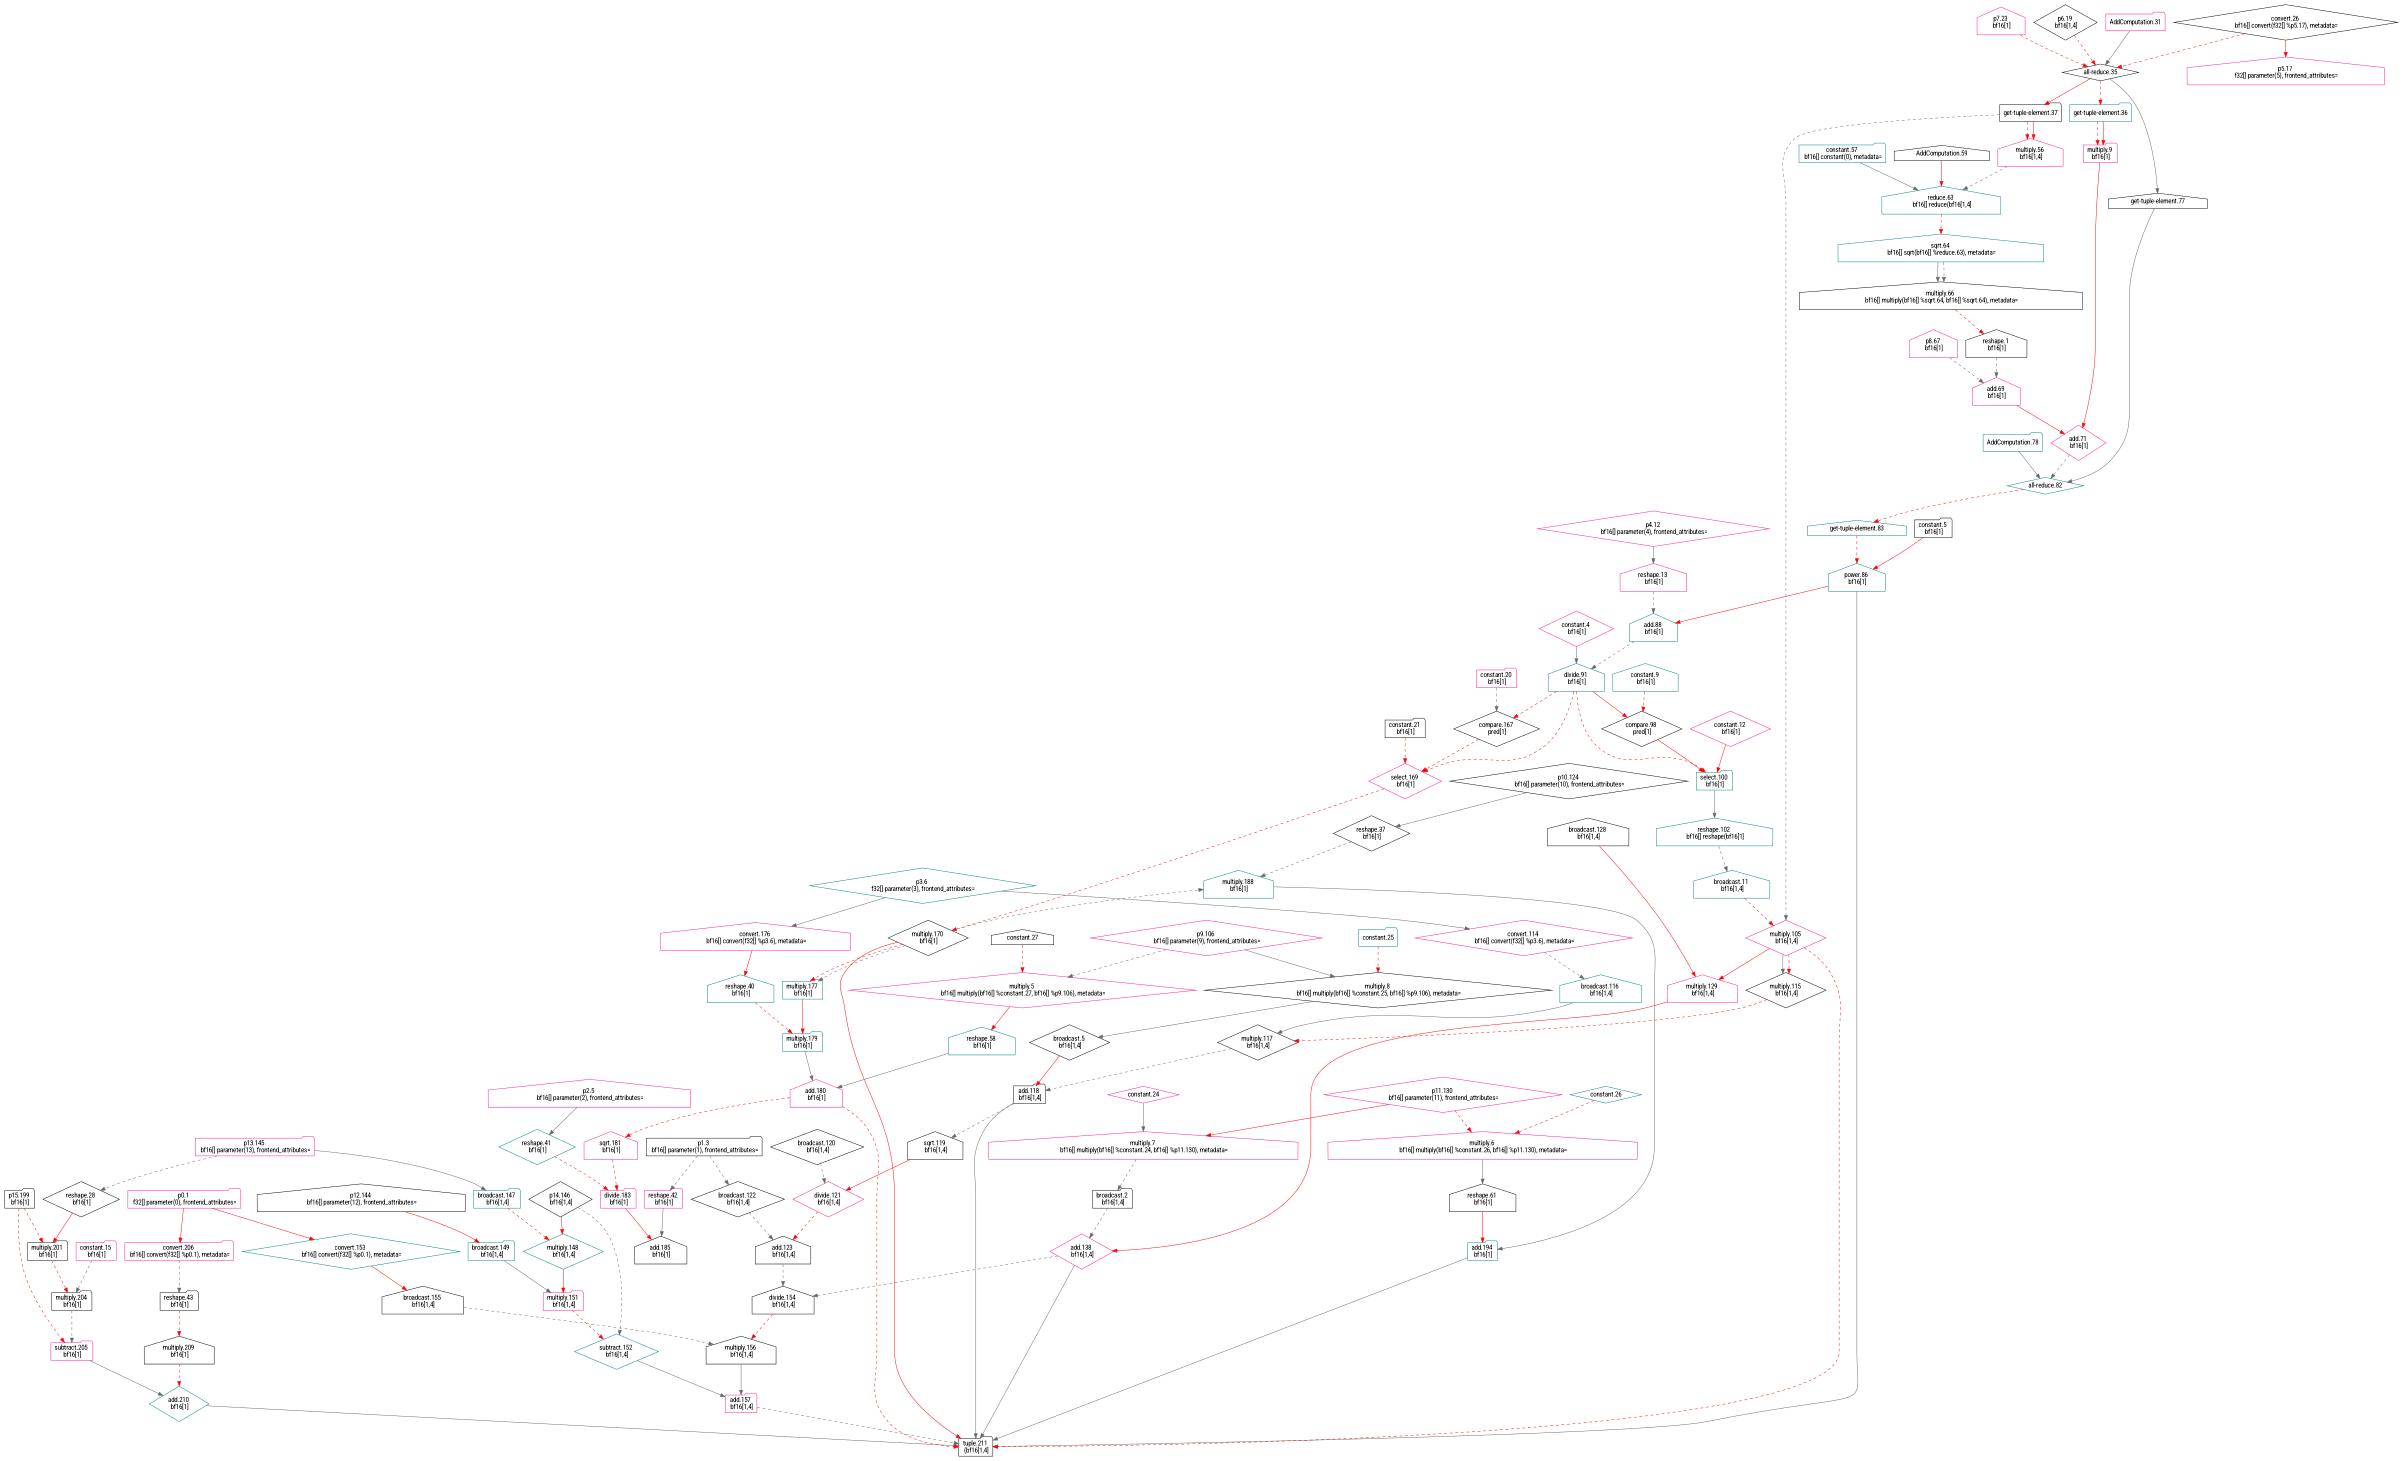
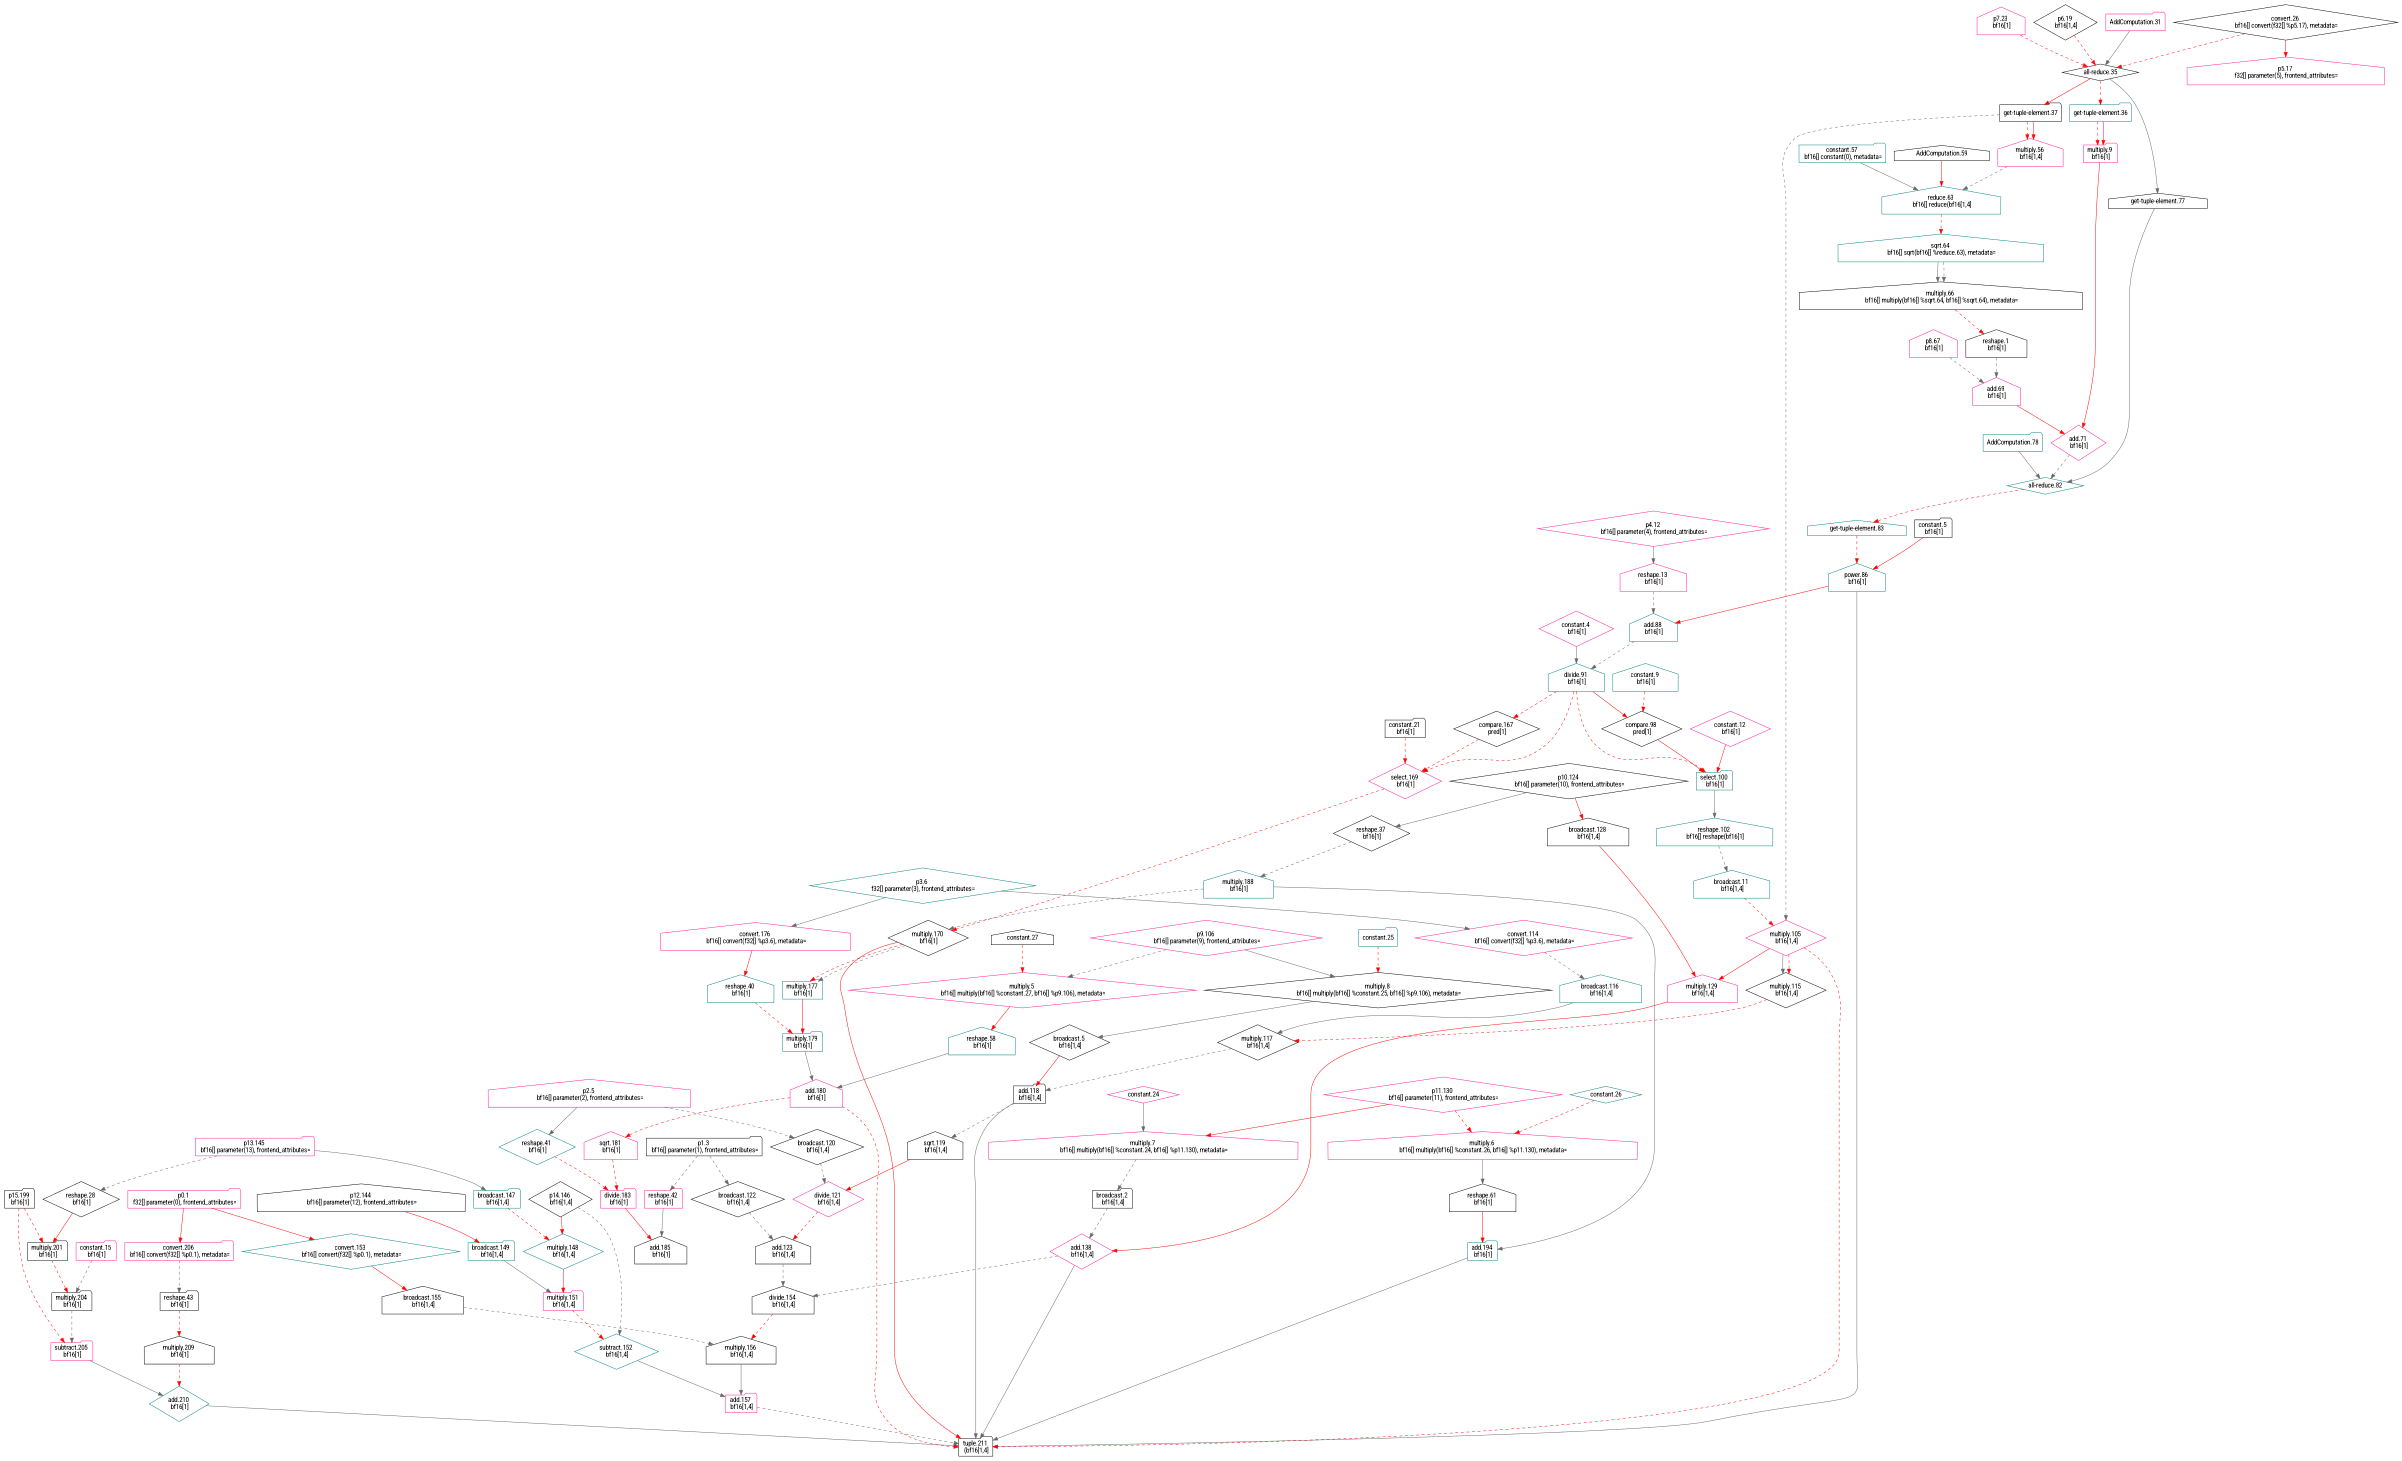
(1497, 679) -> none
none -> (1578, 806)
(1075, 905) -> (1078, 904)
none -> (728, 1120)
